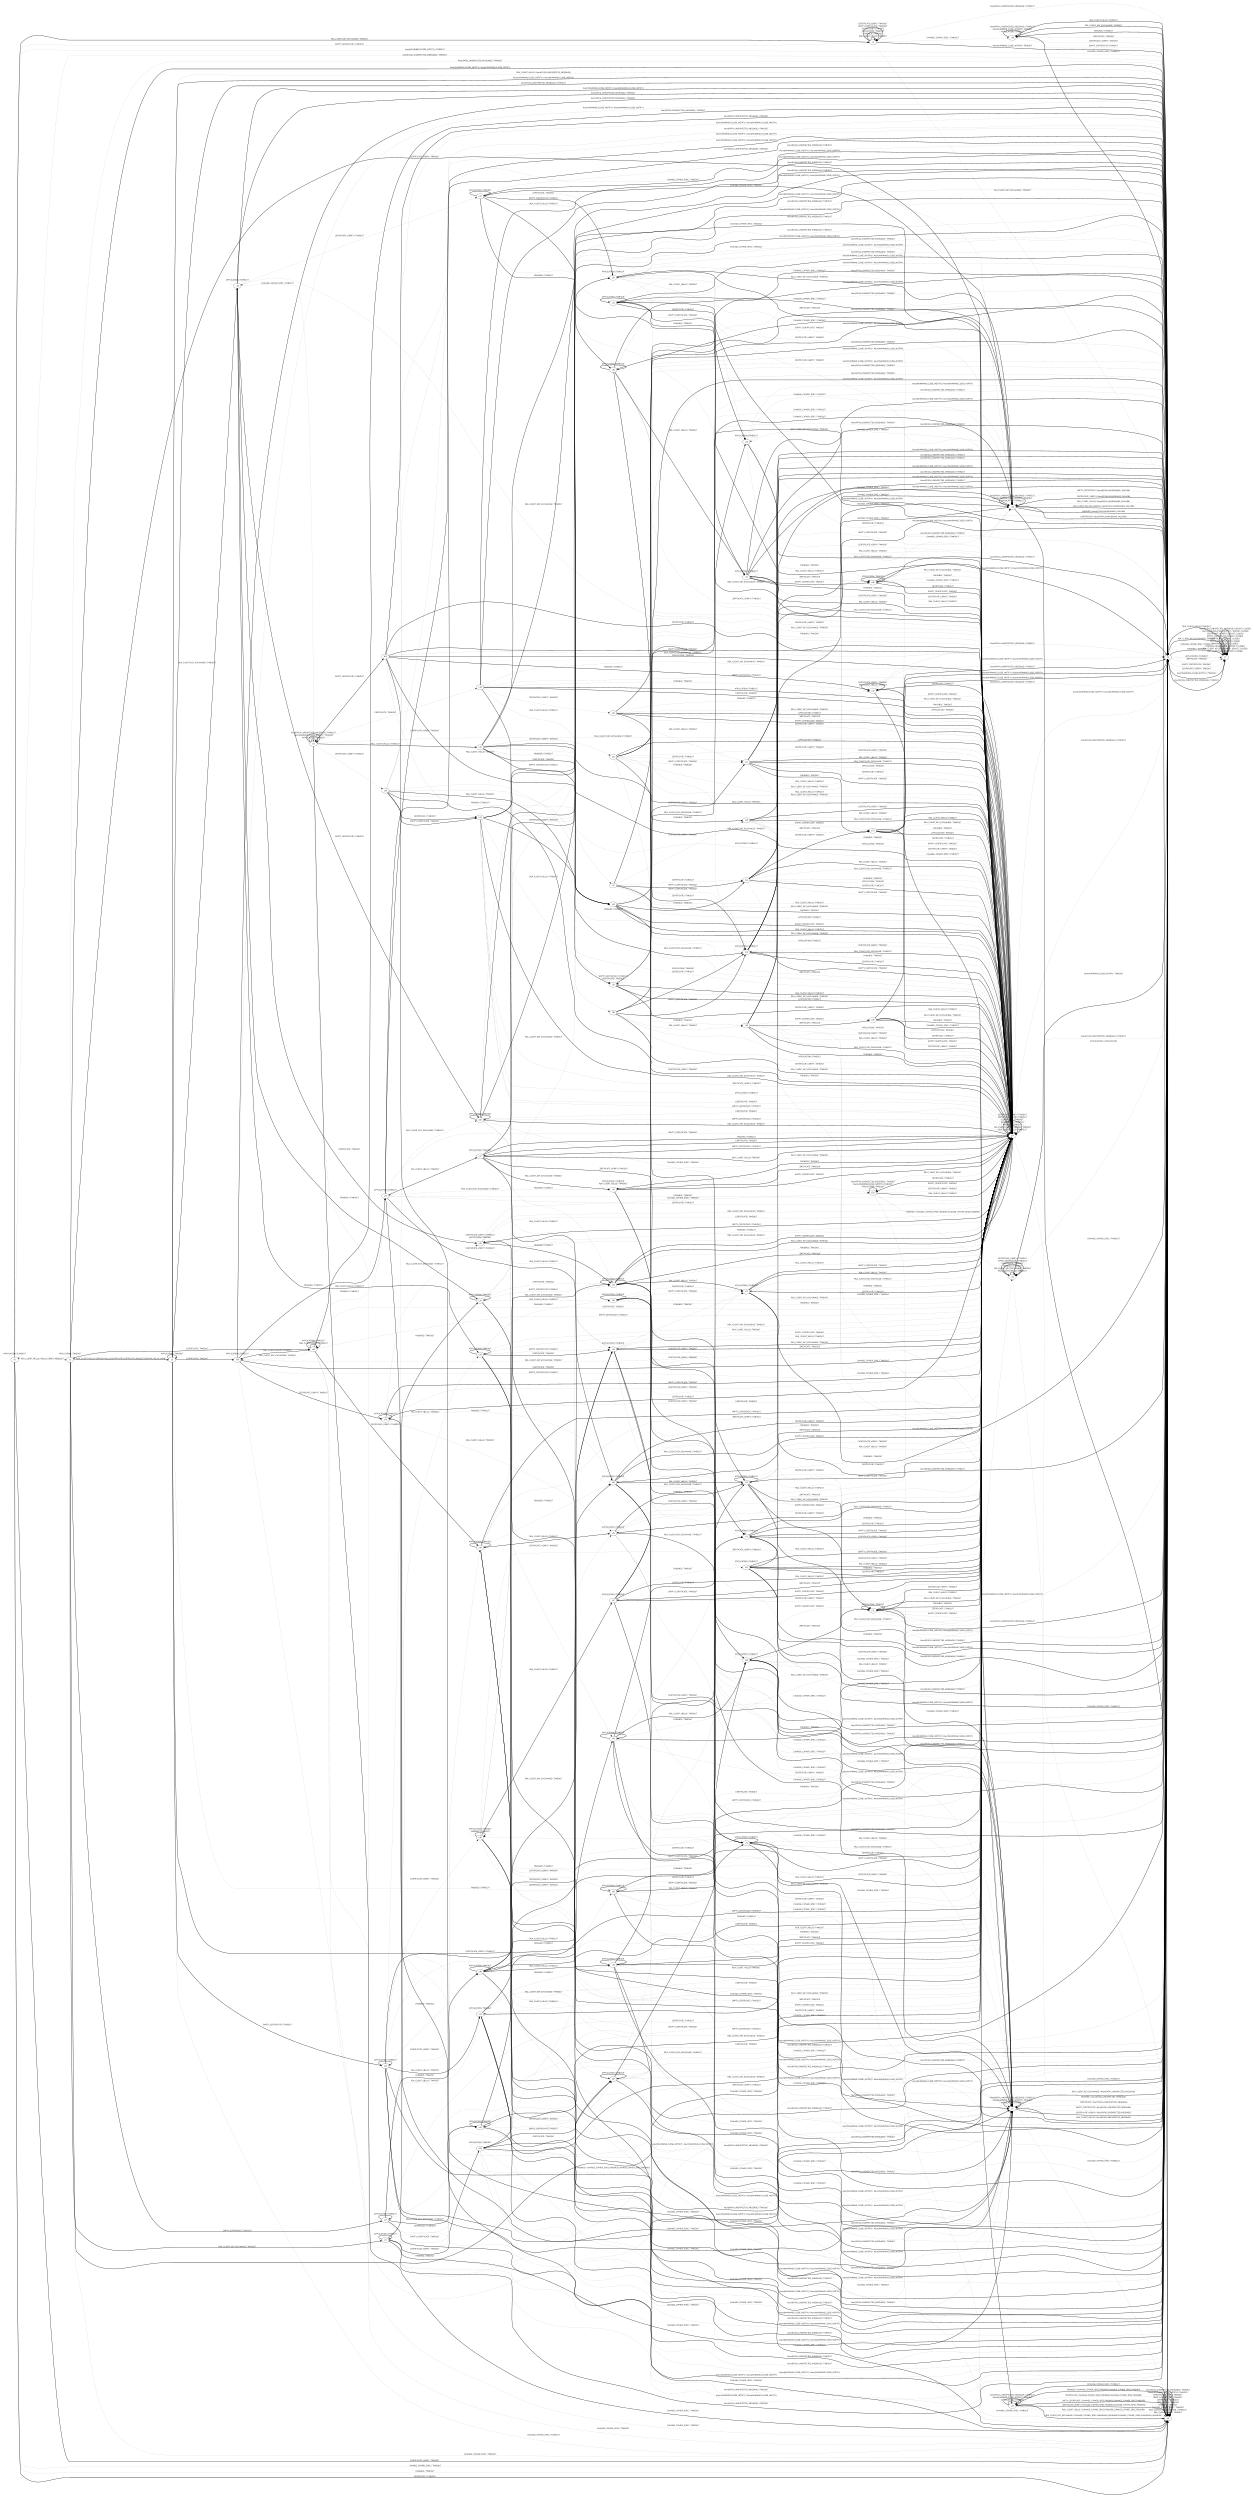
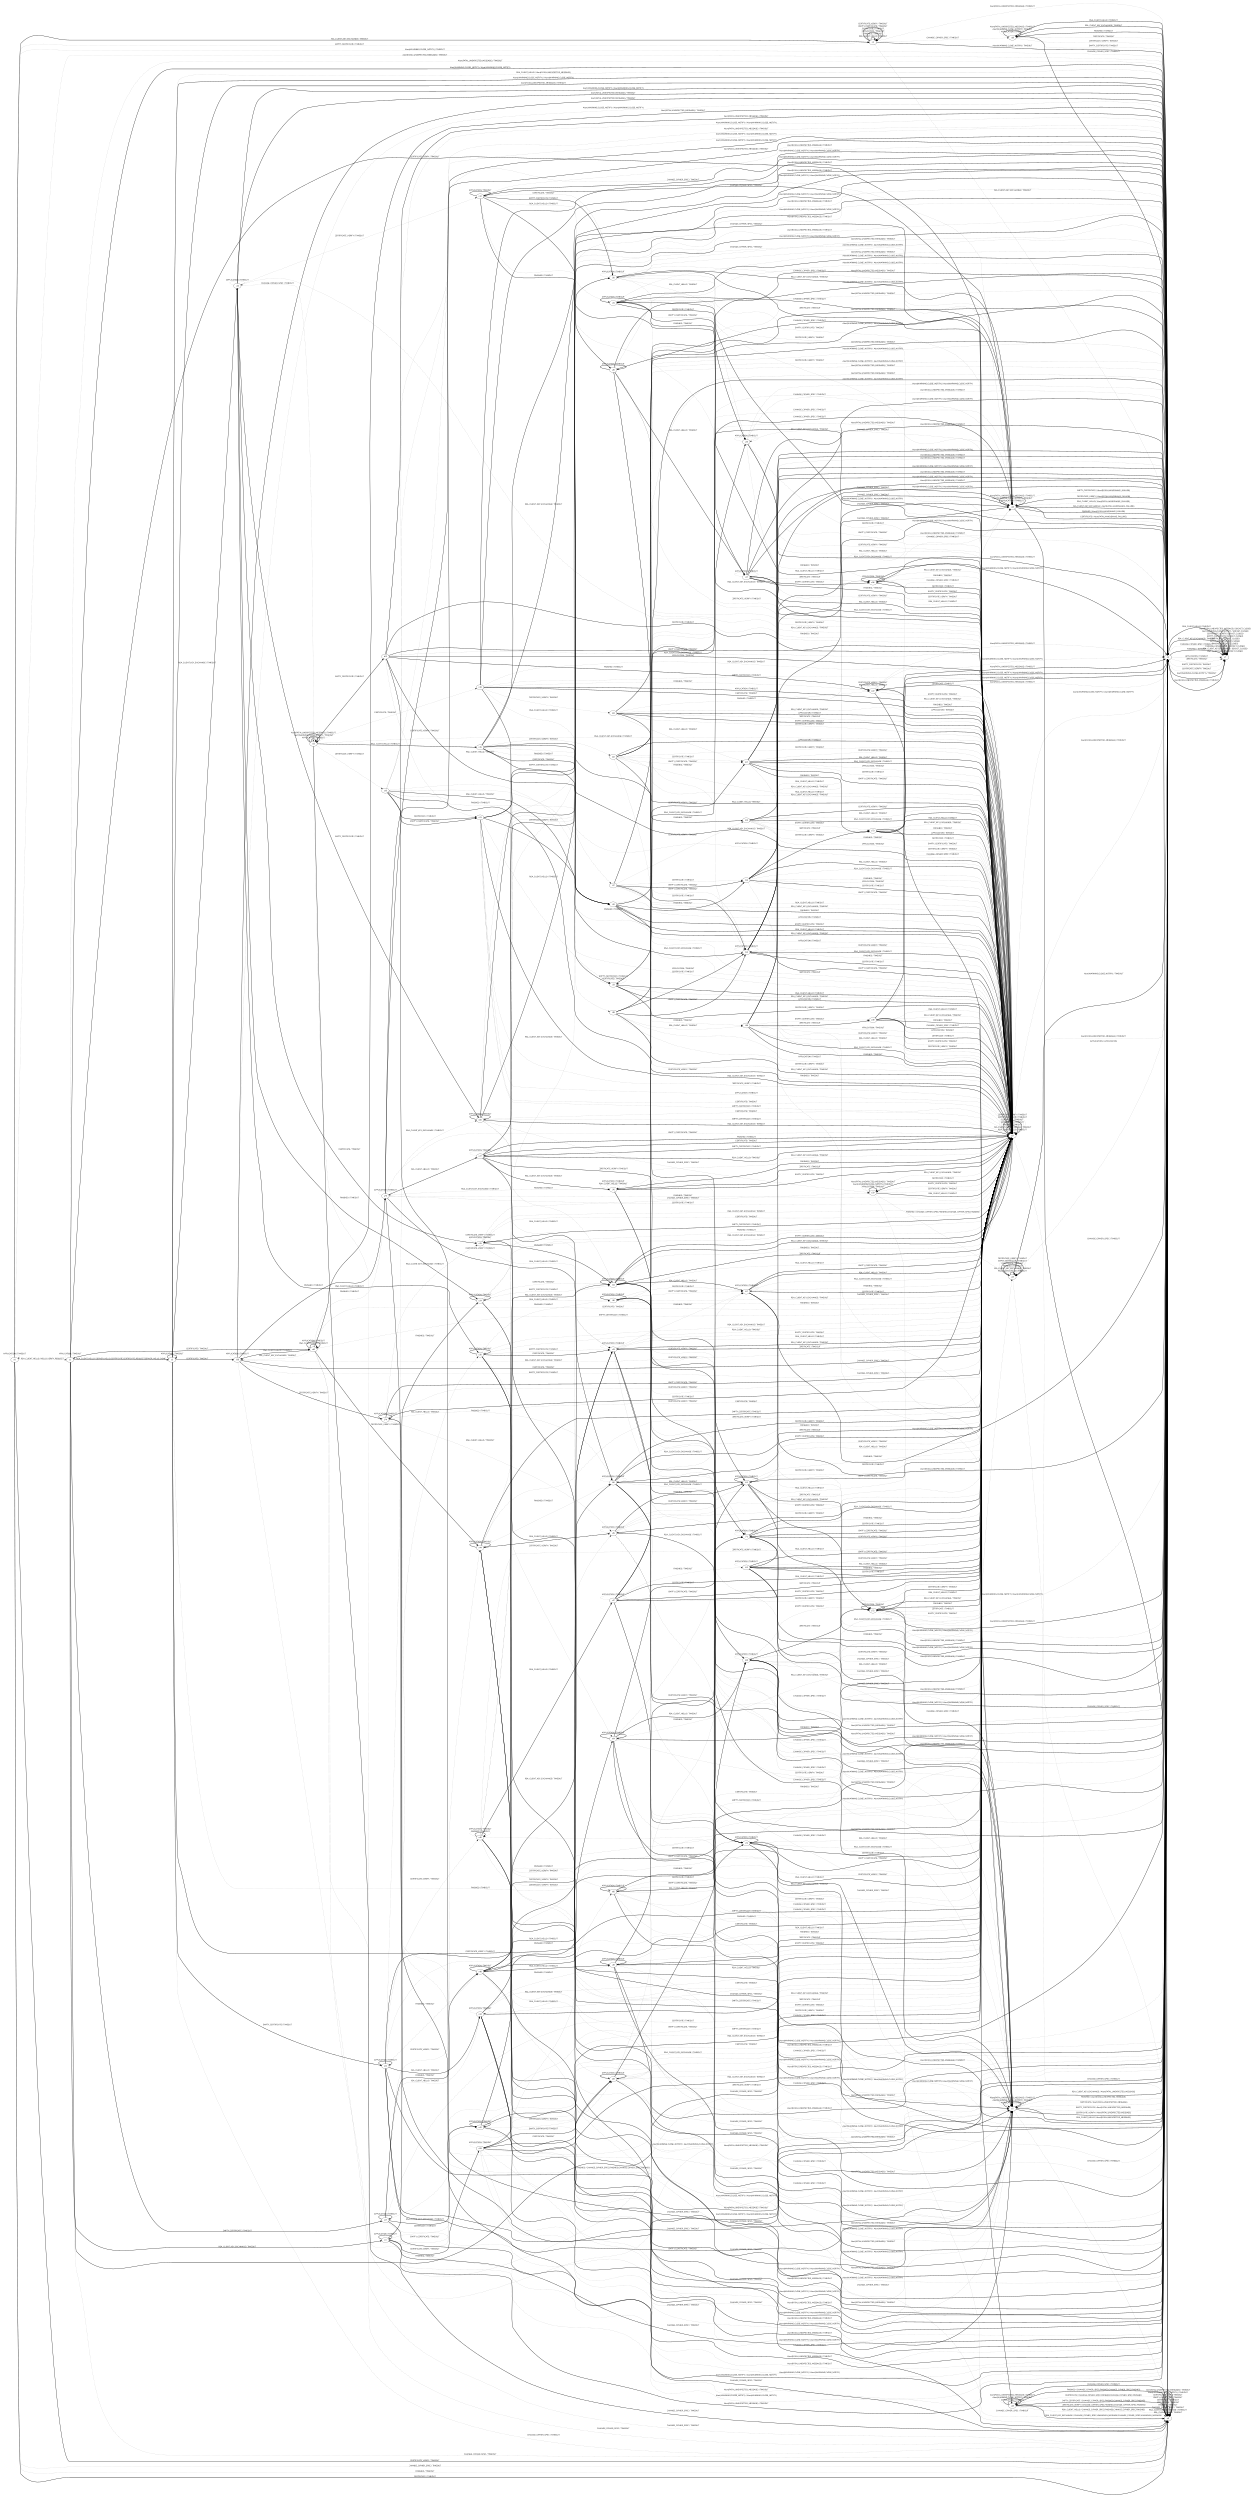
(683, 2249) -> (683, 2249)
